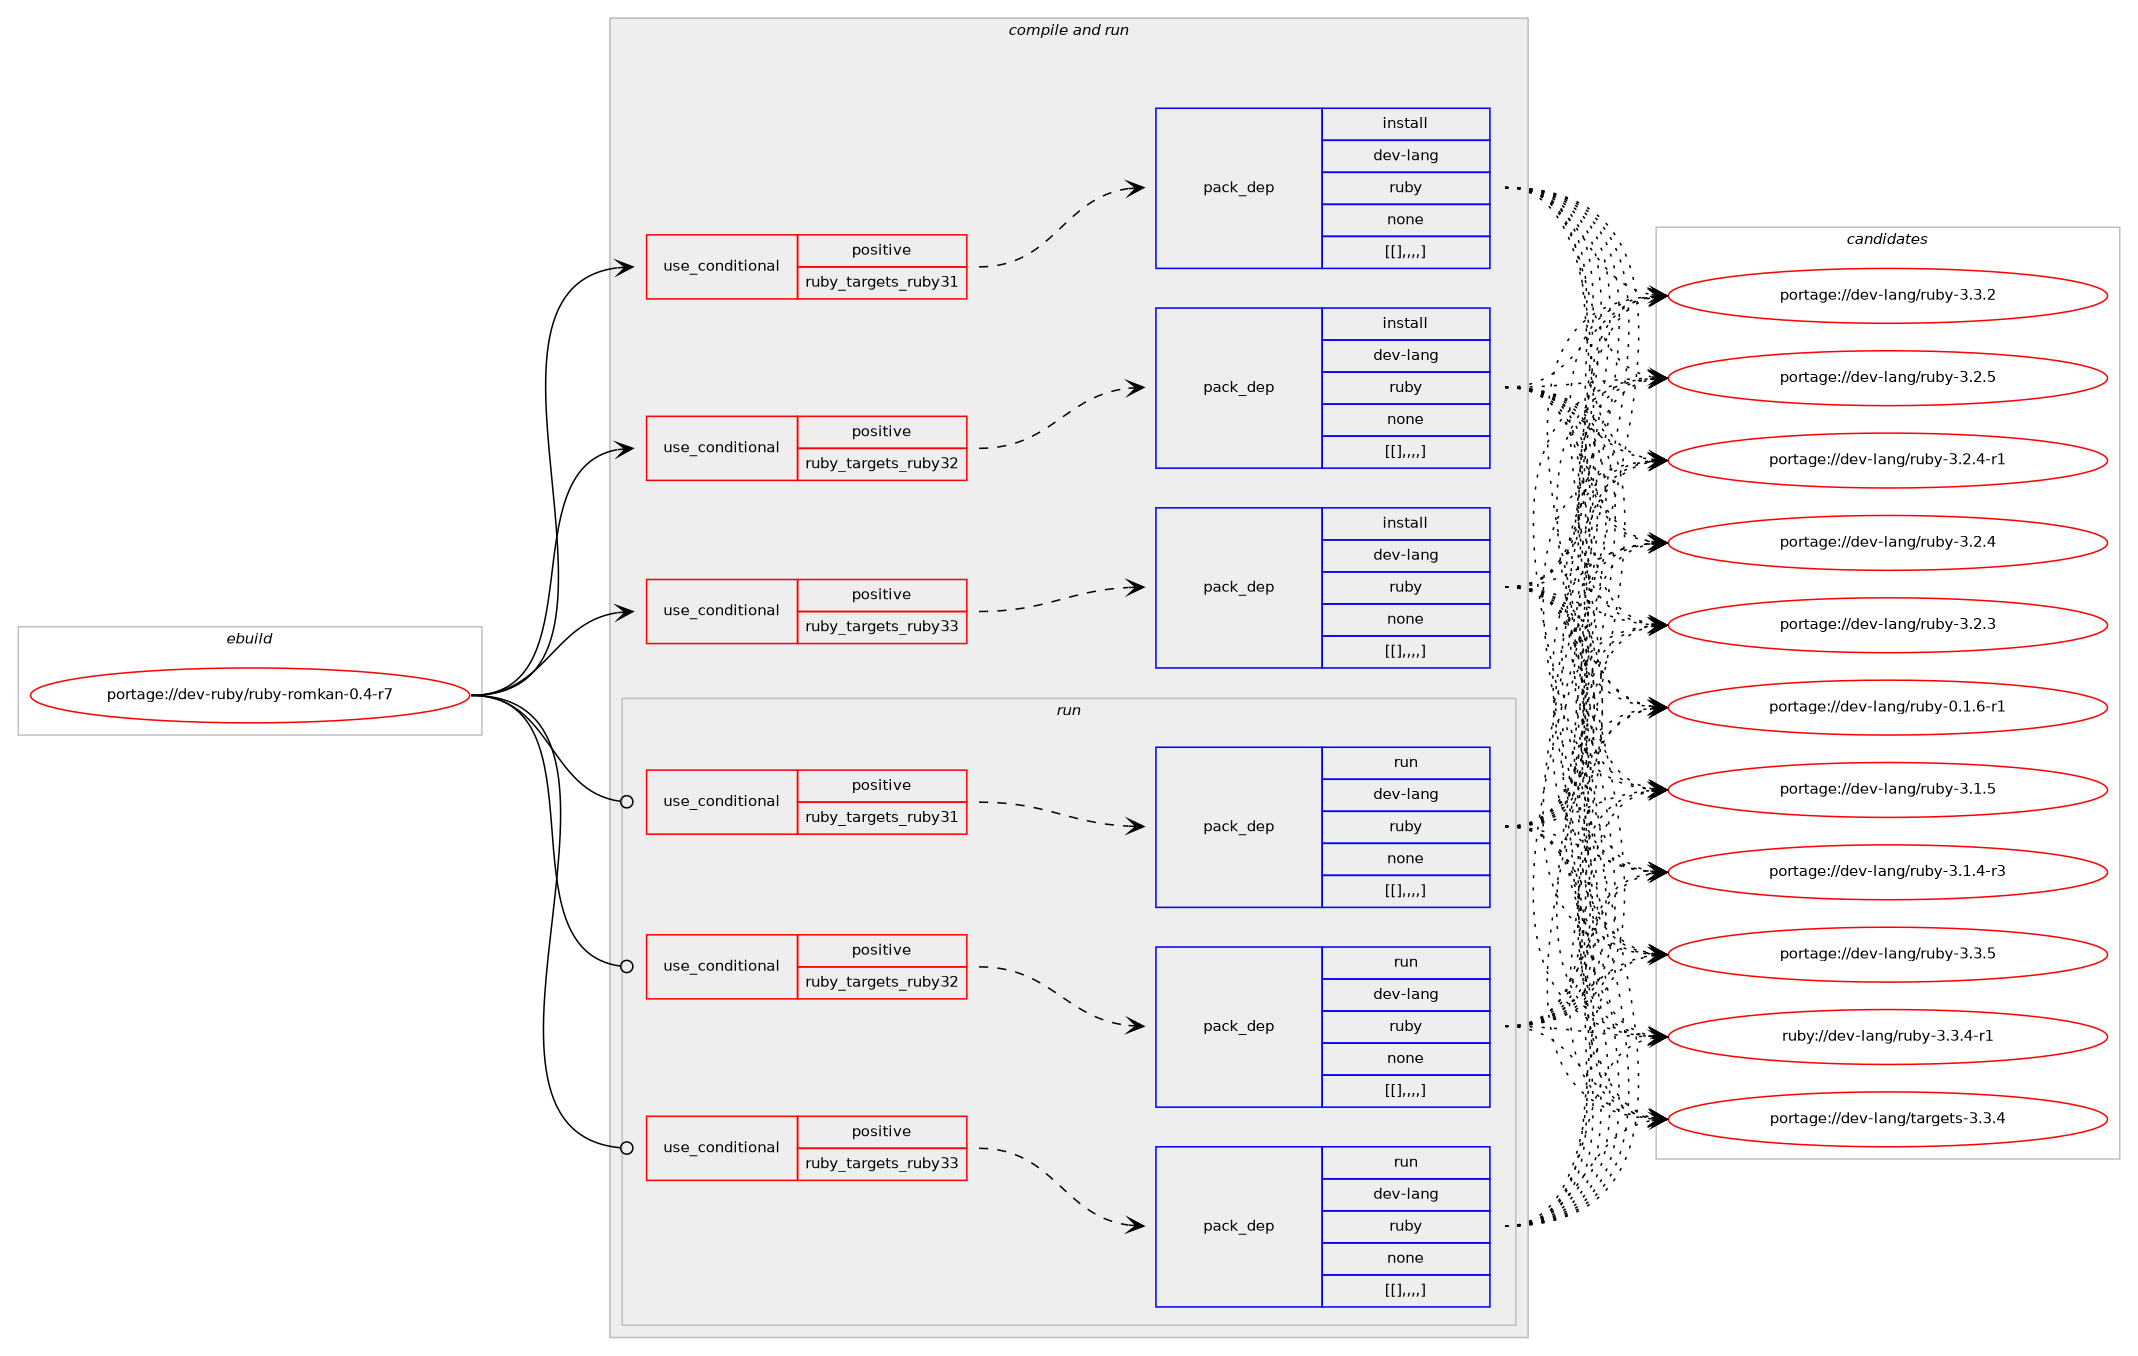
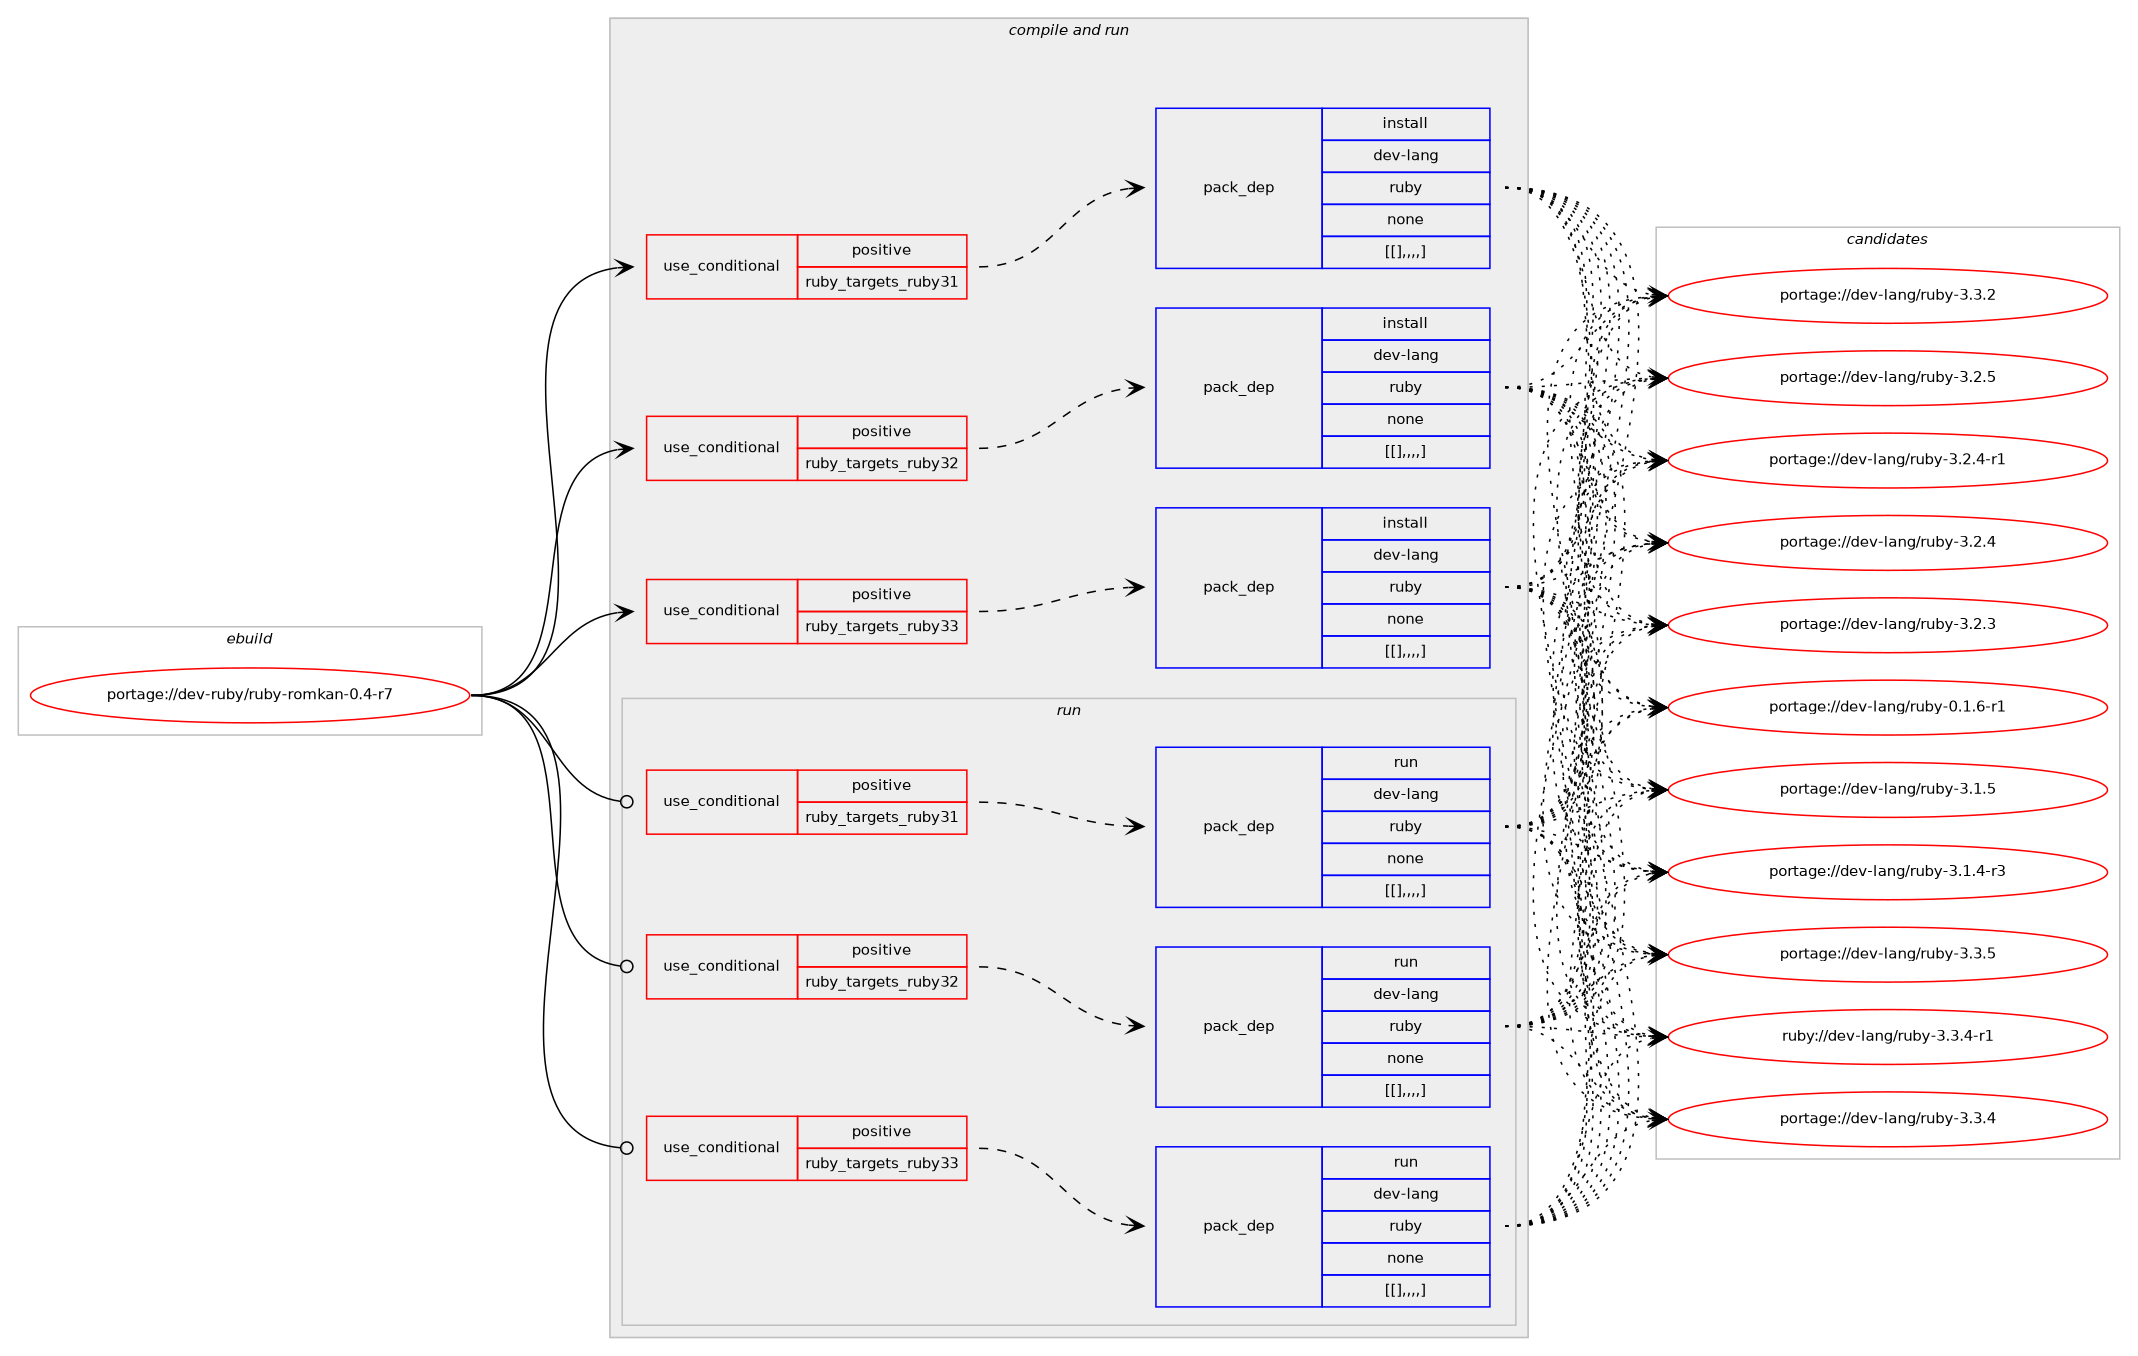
(1888, 1119) -> (1888, 1119)
